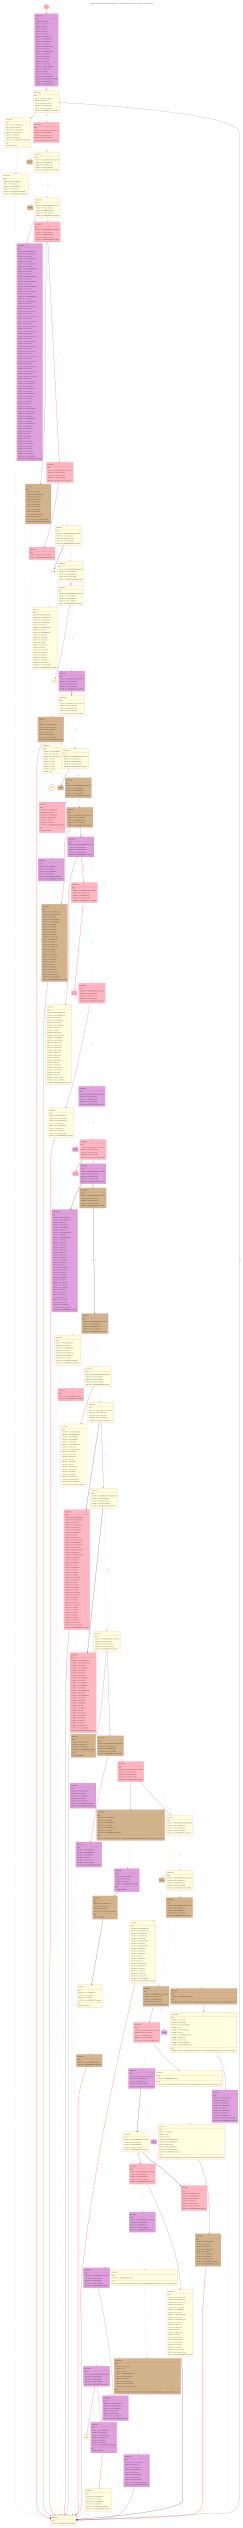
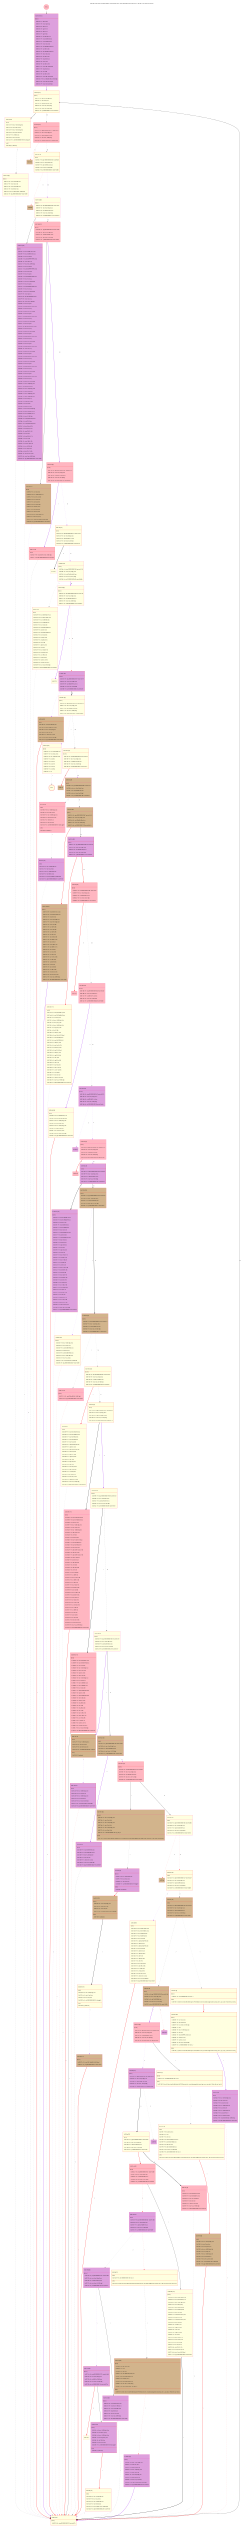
(204, 1996) -> (204, 1996)
